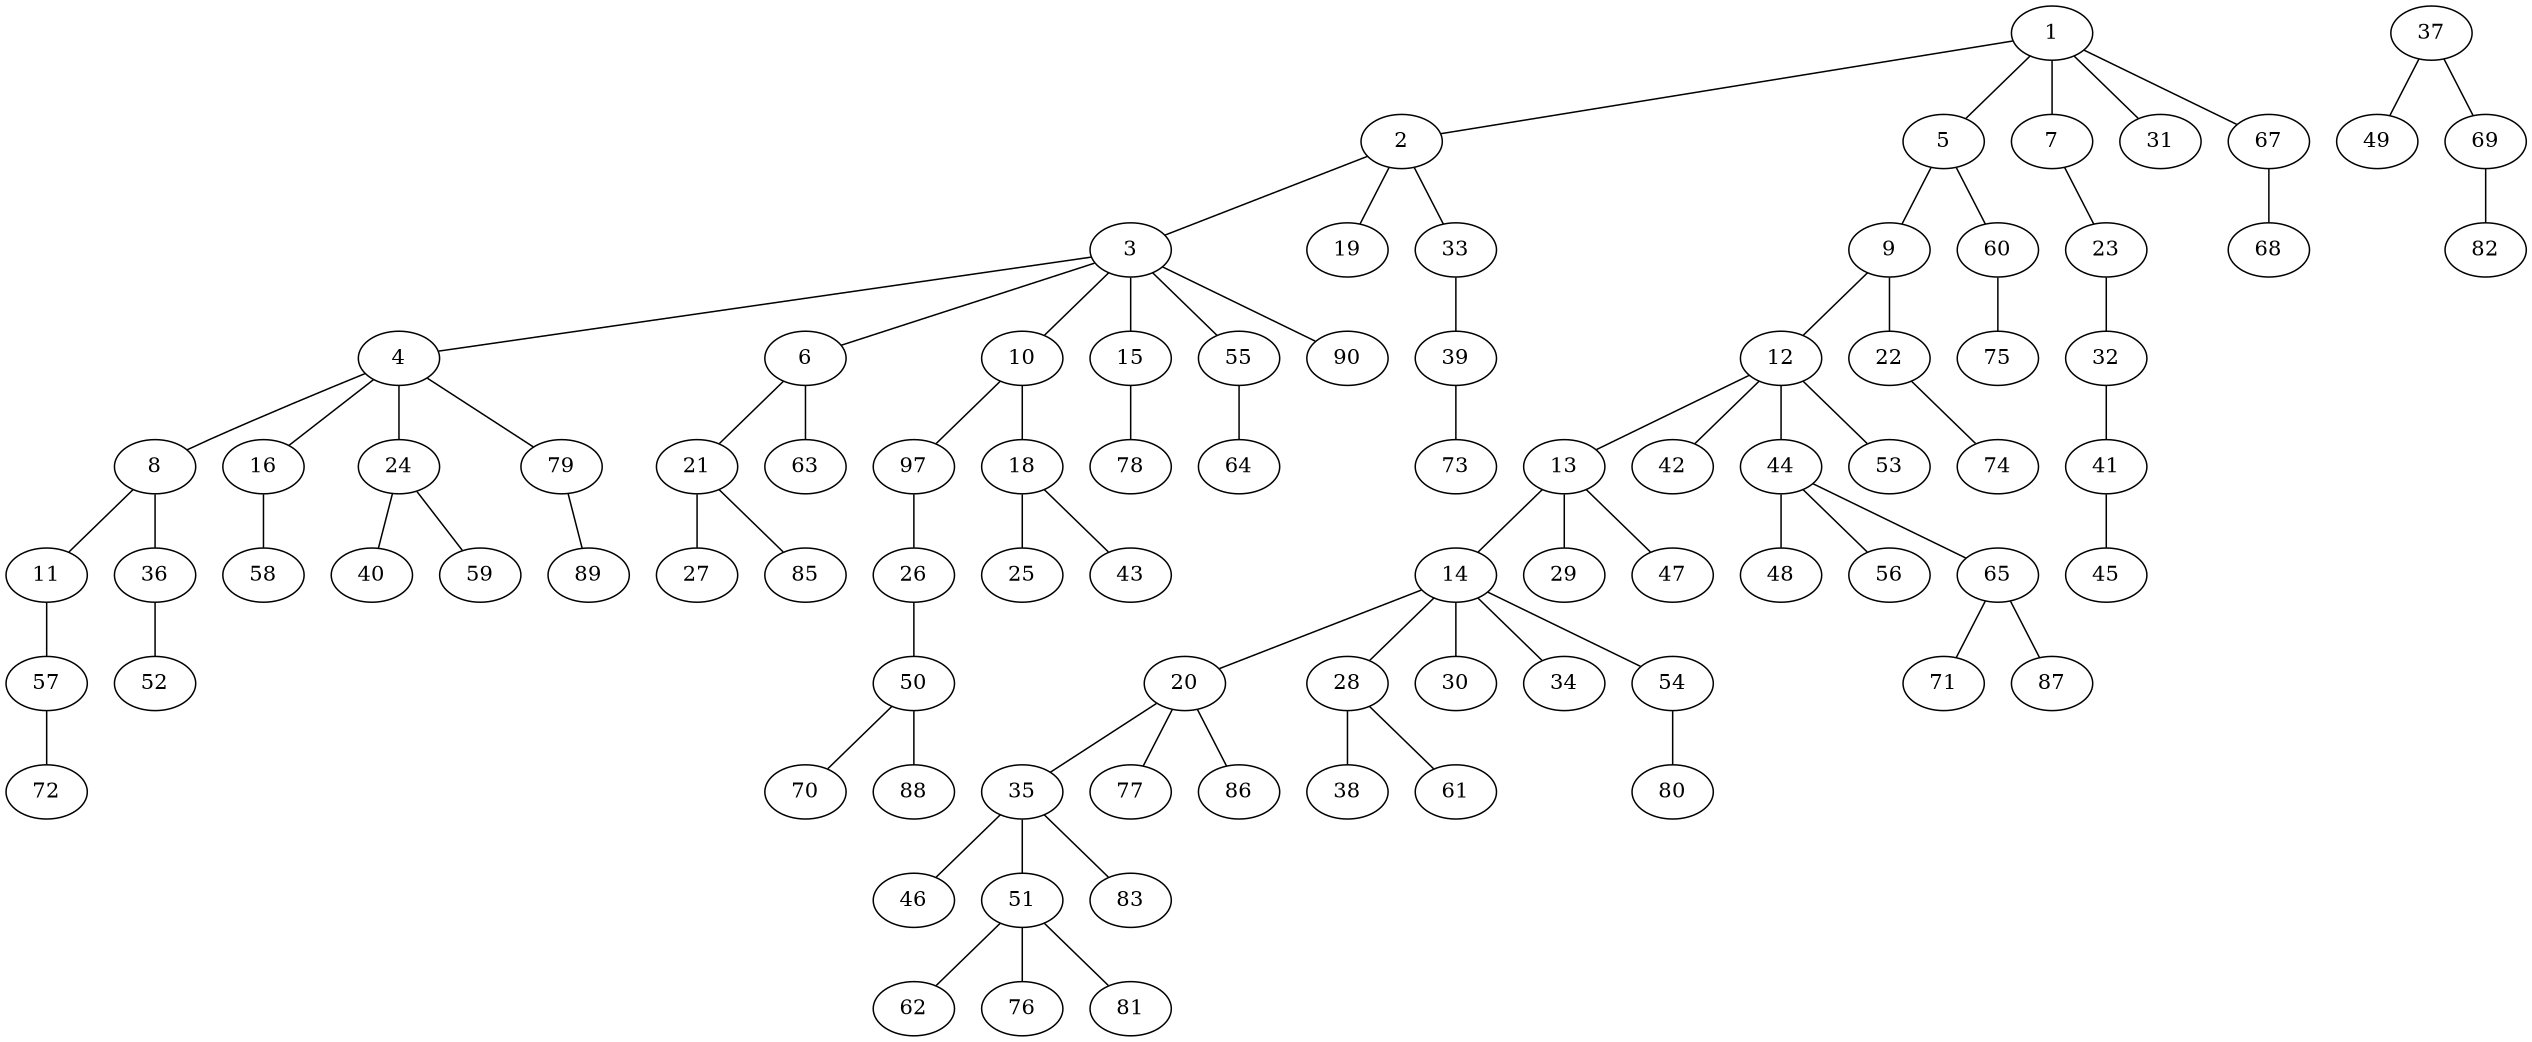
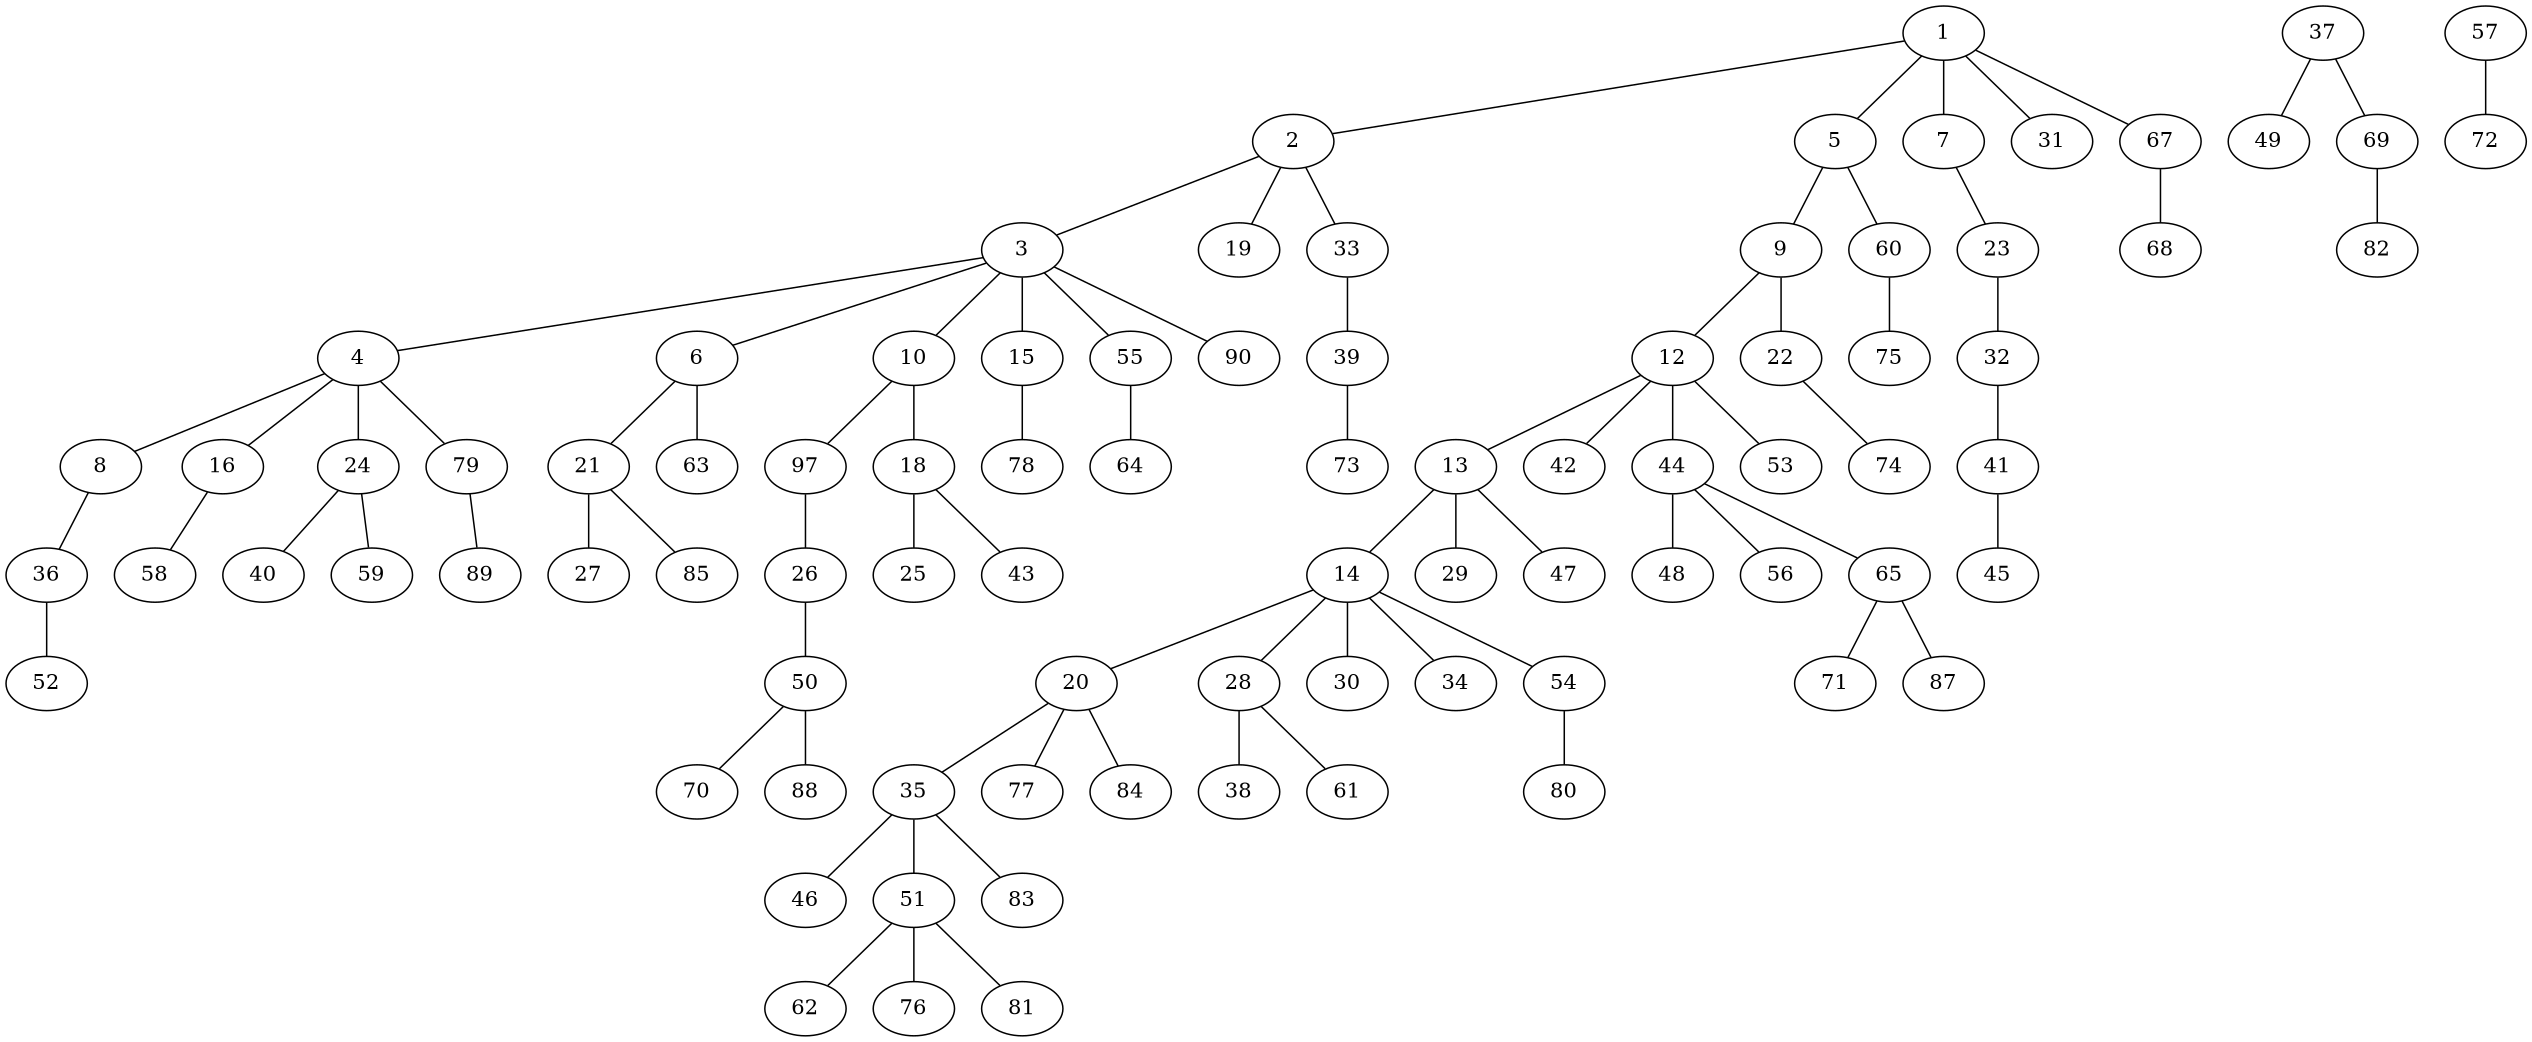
(47, 575) -> none
(1239, 792) -> (1131, 792)
